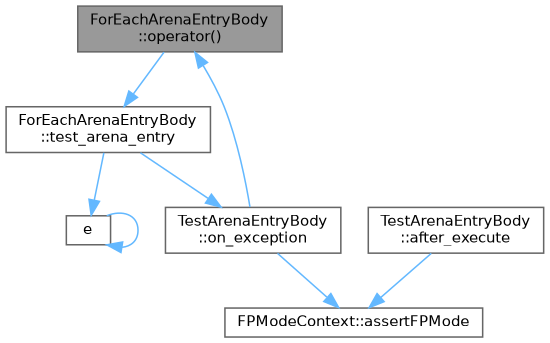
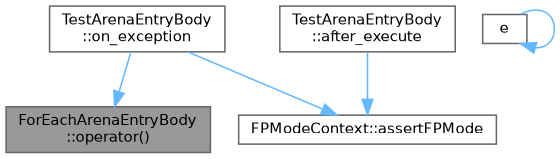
(108, 130) -> none
